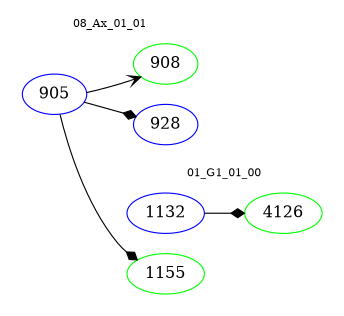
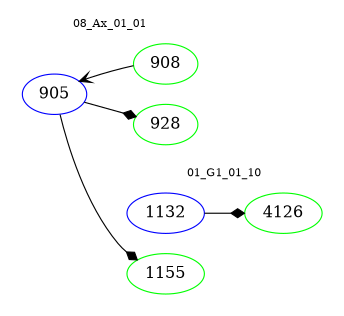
(109, 87) -> (112, 71)
(166, 125) -> (166, 125)
(225, 173) -> (225, 173)
